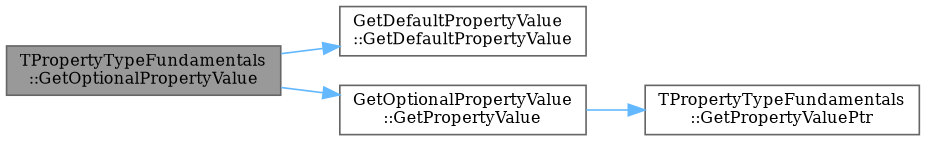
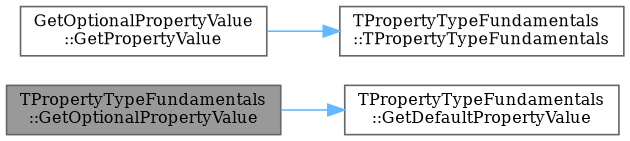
(463, 31) -> (482, 110)
(302, 90) -> none
(782, 110) -> (482, 31)
